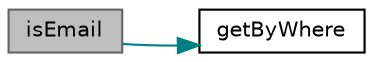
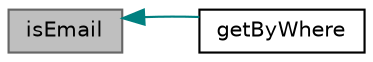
(150, 45) -> (172, 17)
